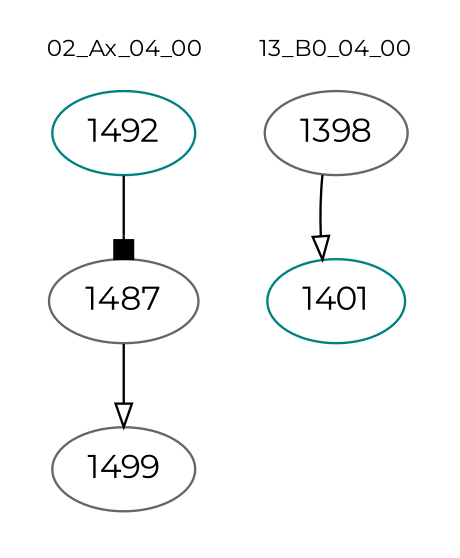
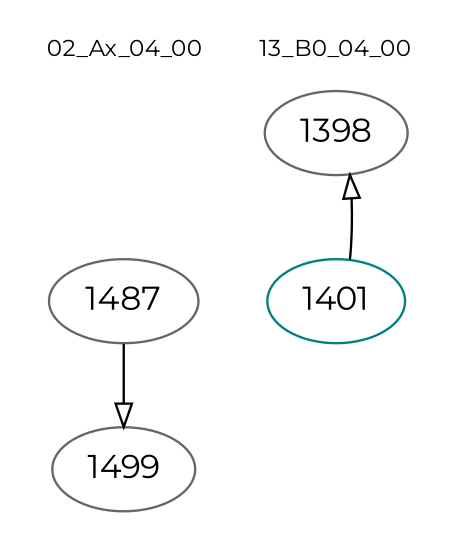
(124, 133) -> none
(321, 205) -> (352, 229)
